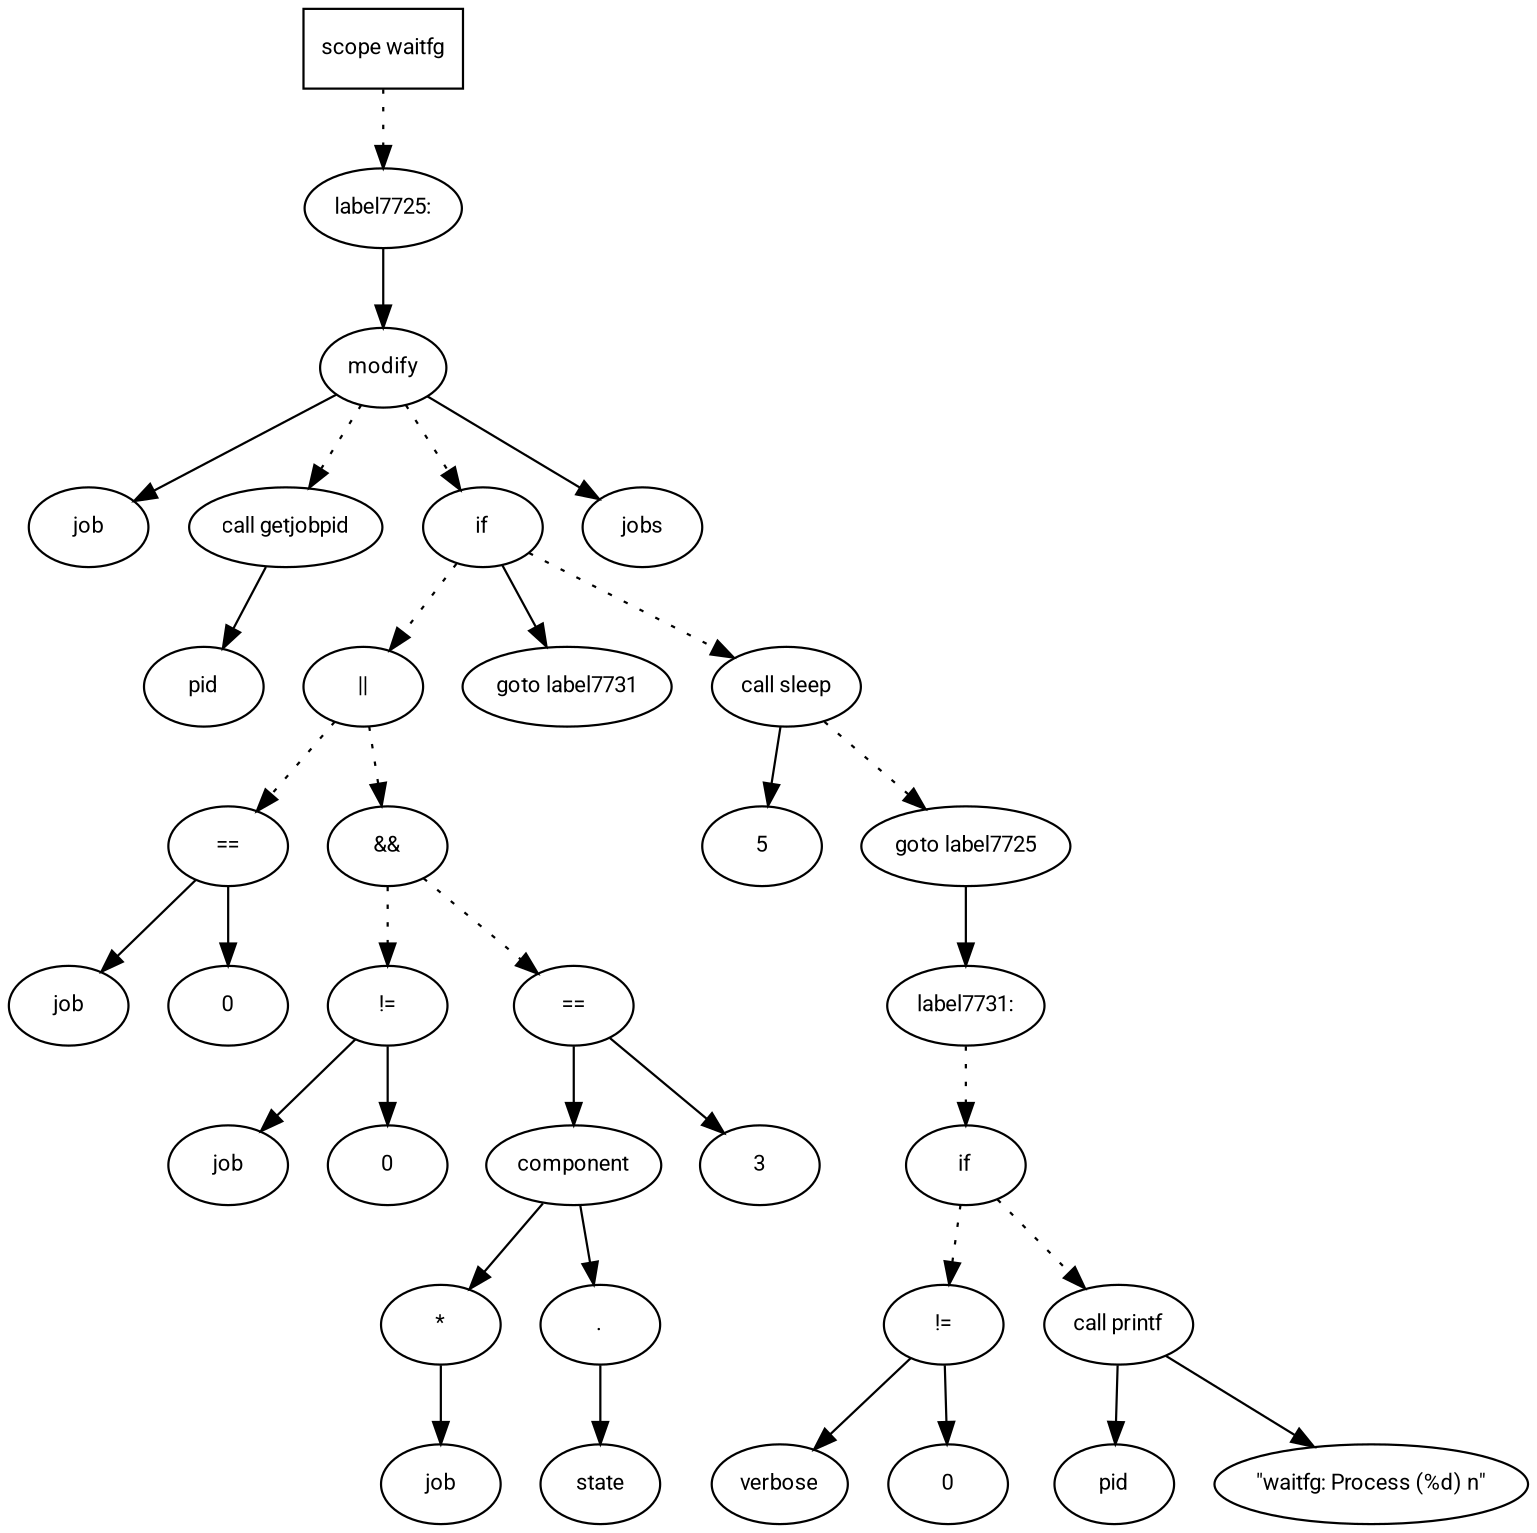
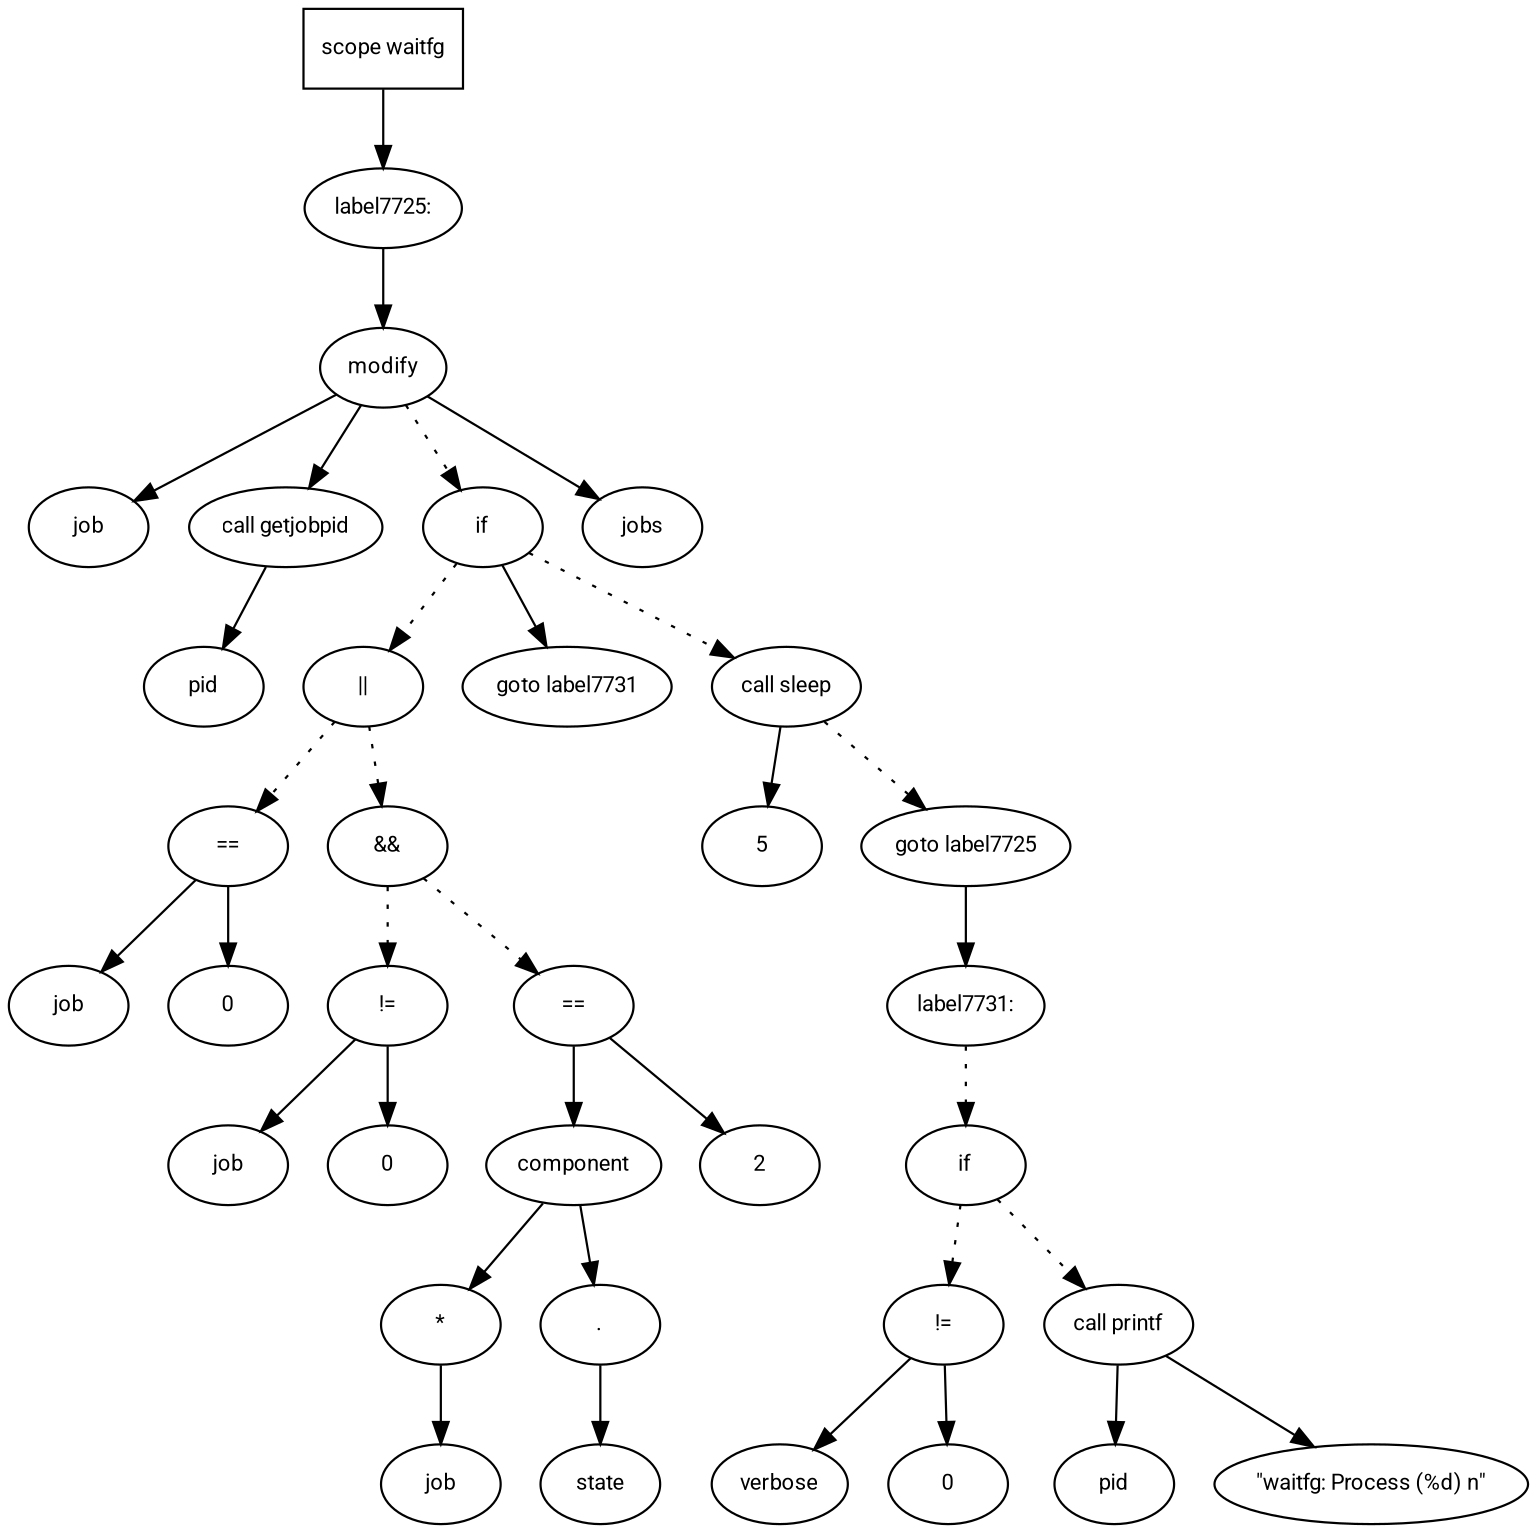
(383, 118) -> (383, 118)
(341, 437) -> (341, 437)
(760, 1165) -> (760, 1165)
